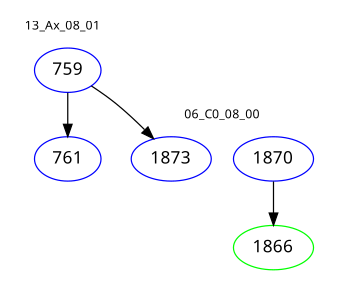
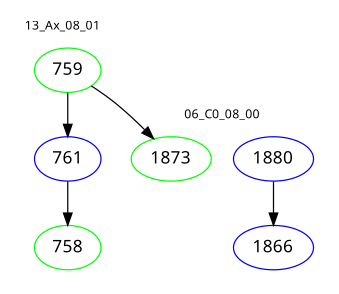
(68, 70) -> (68, 70)
(171, 159) -> (171, 159)
(273, 159) -> (273, 159)
none -> (68, 248)
(273, 248) -> (273, 248)
